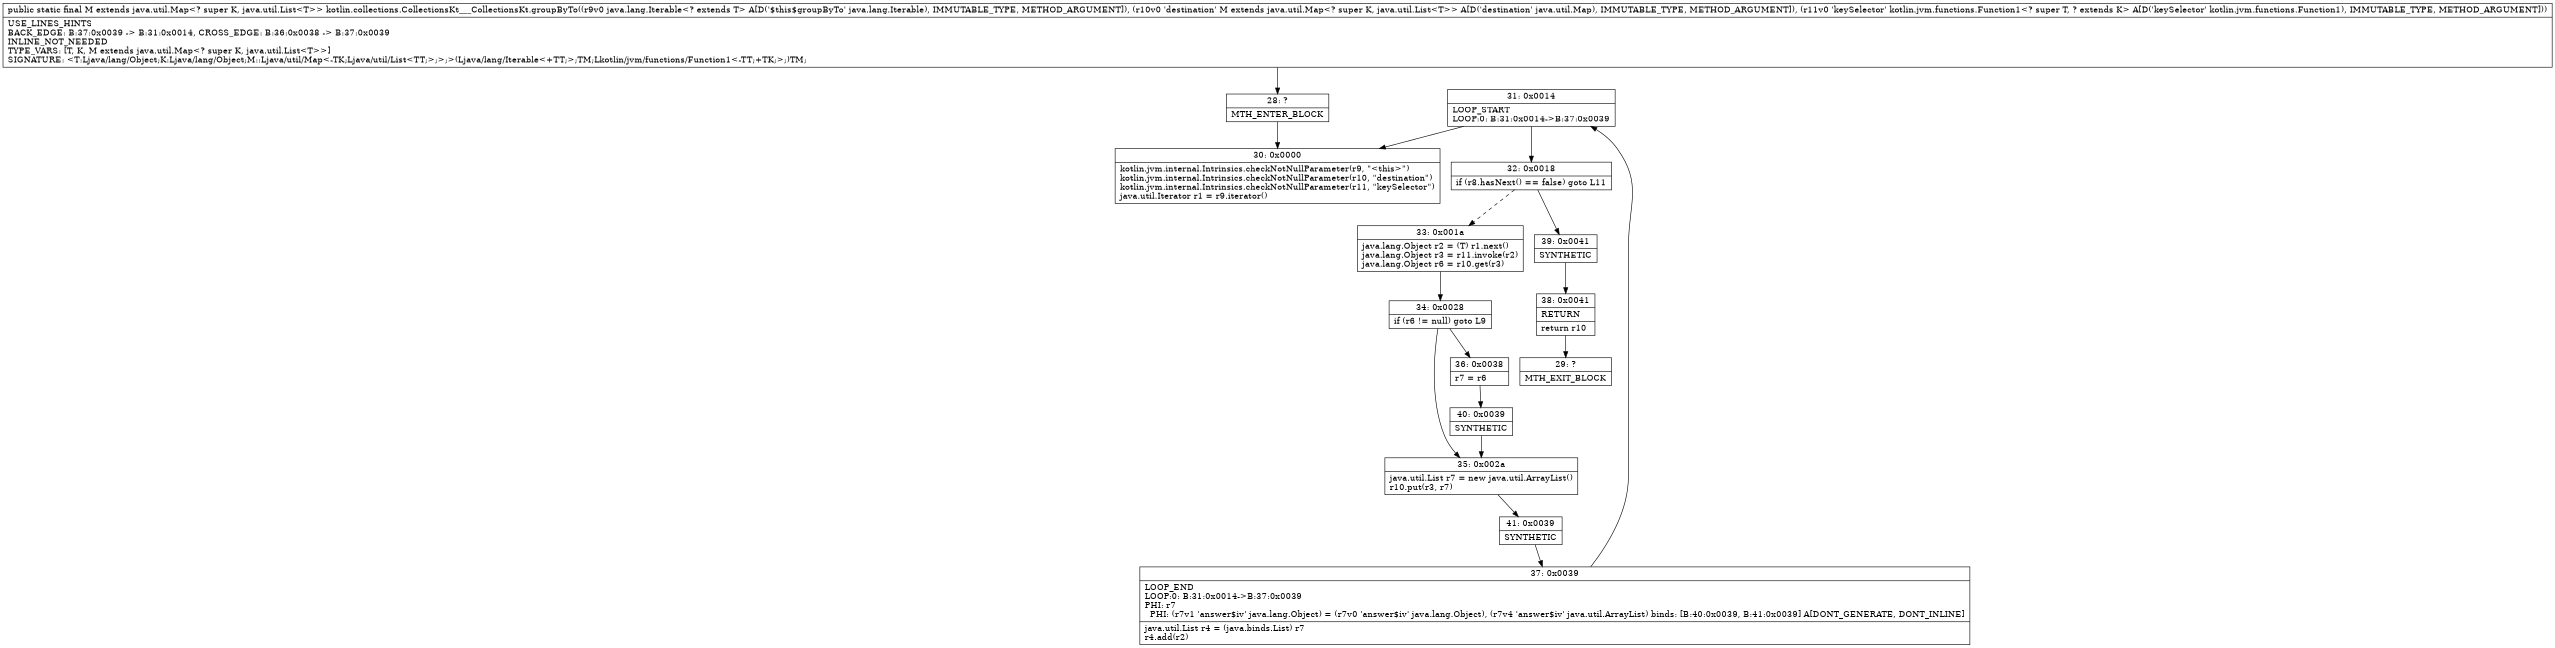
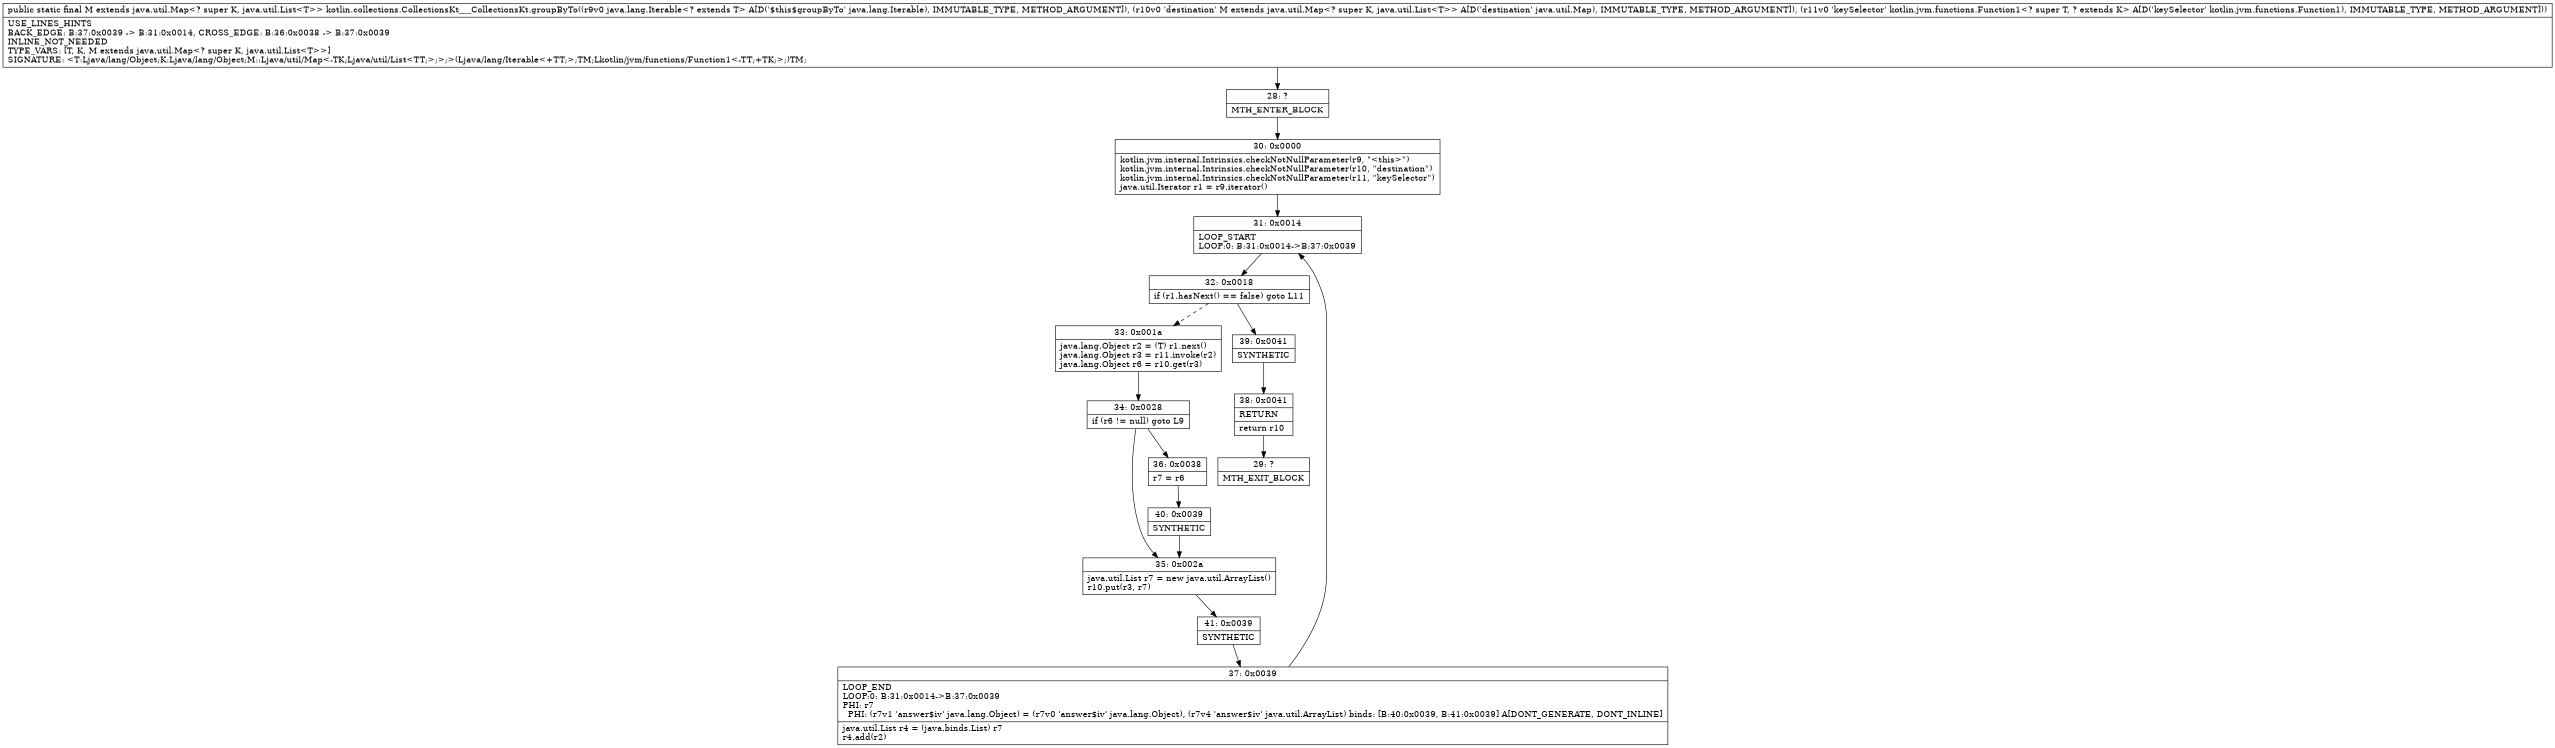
(1425, 137) -> (1278, 202)
(1531, 183) -> (1229, 296)
